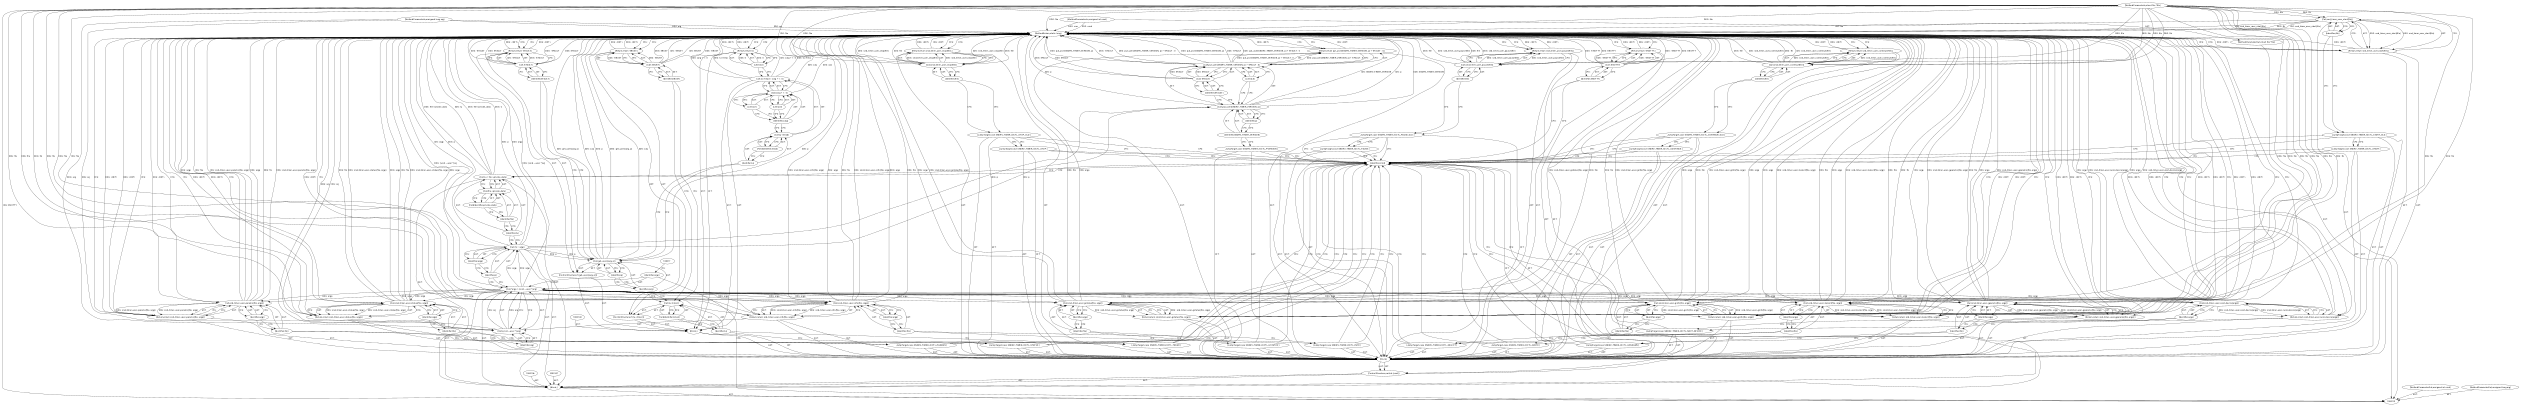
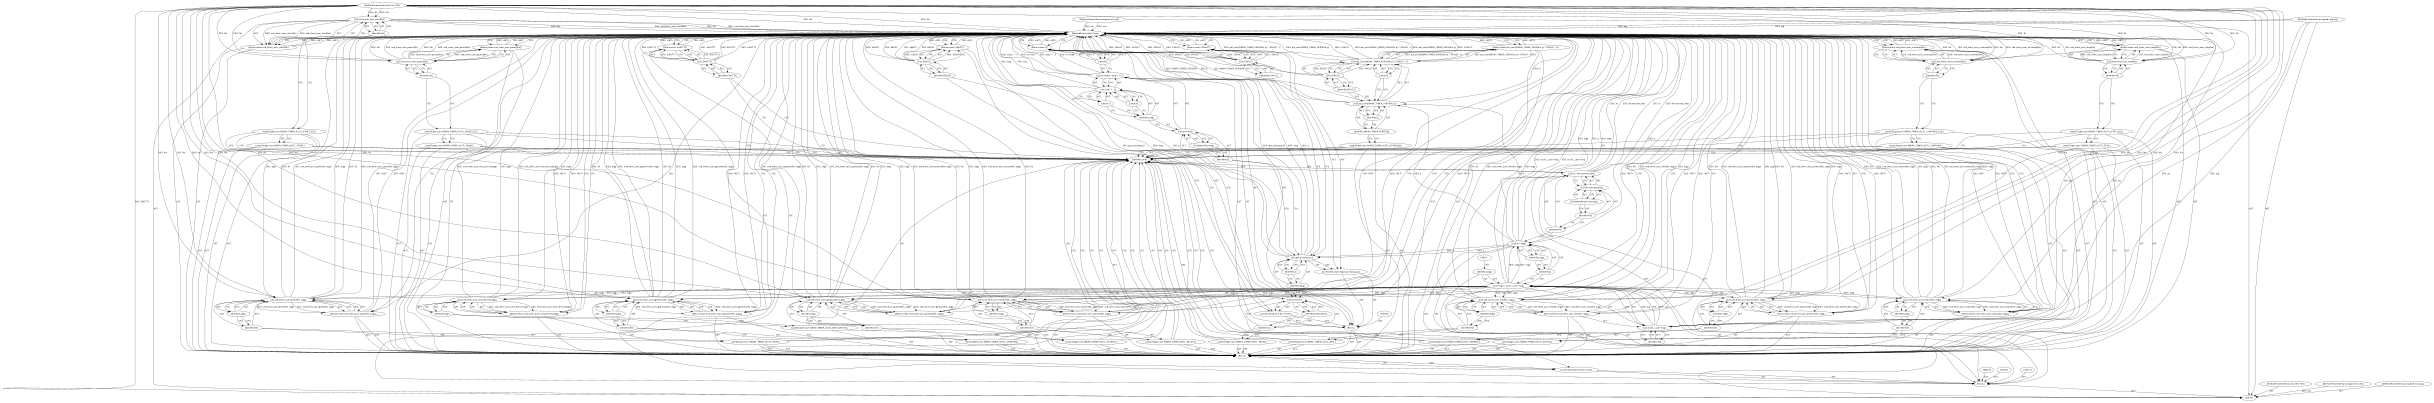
(1677, 24) -> (1867, 22)
none -> (2266, 205)
none -> (2028, 370)
(2416, 394) -> (2307, 391)
